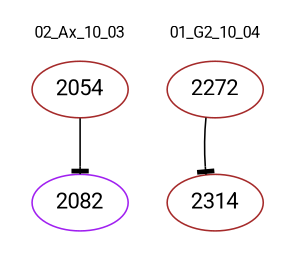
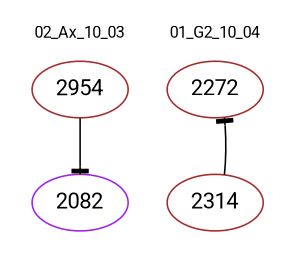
(80, 90) -> (80, 90)
(205, 142) -> (226, 150)
